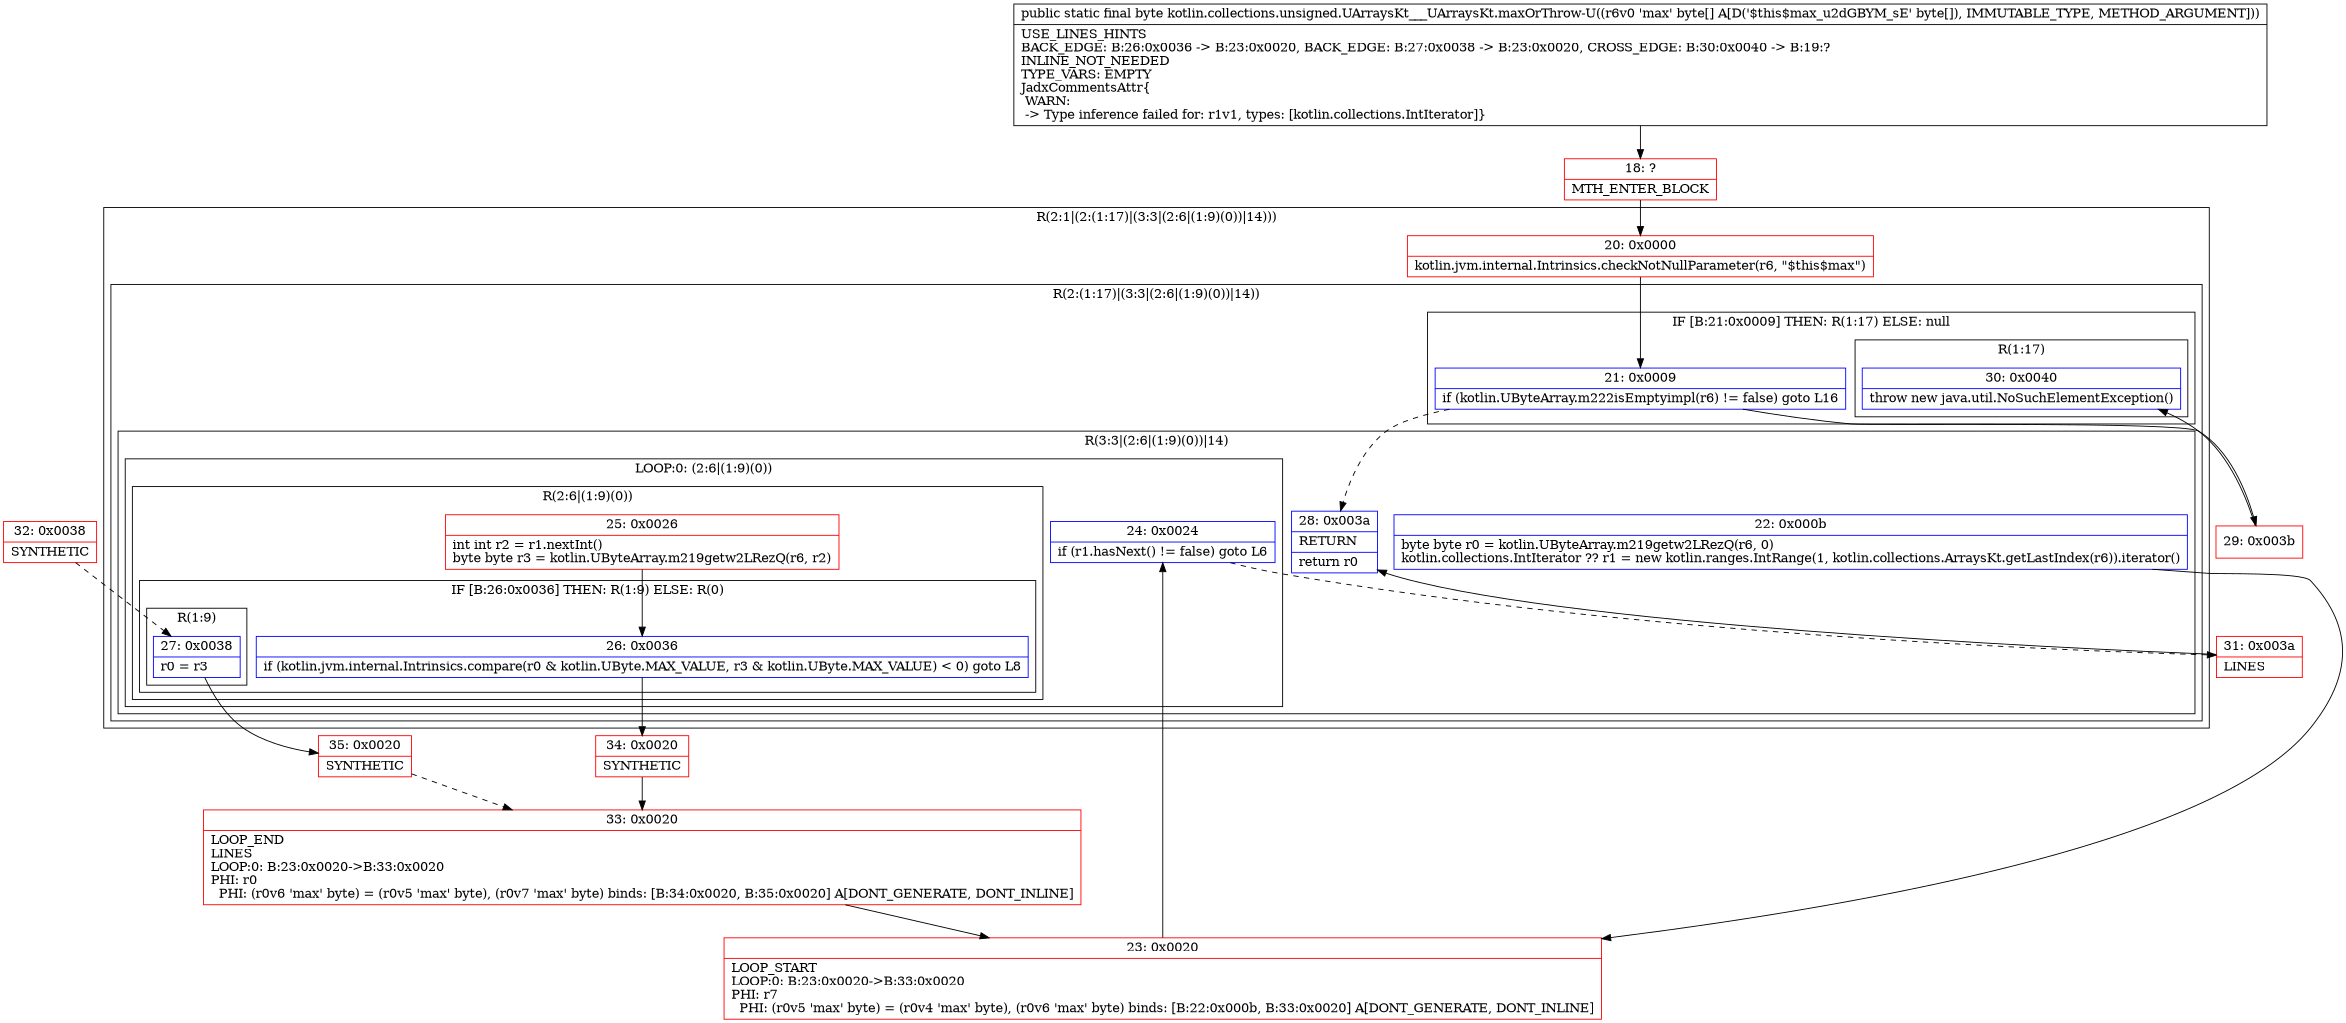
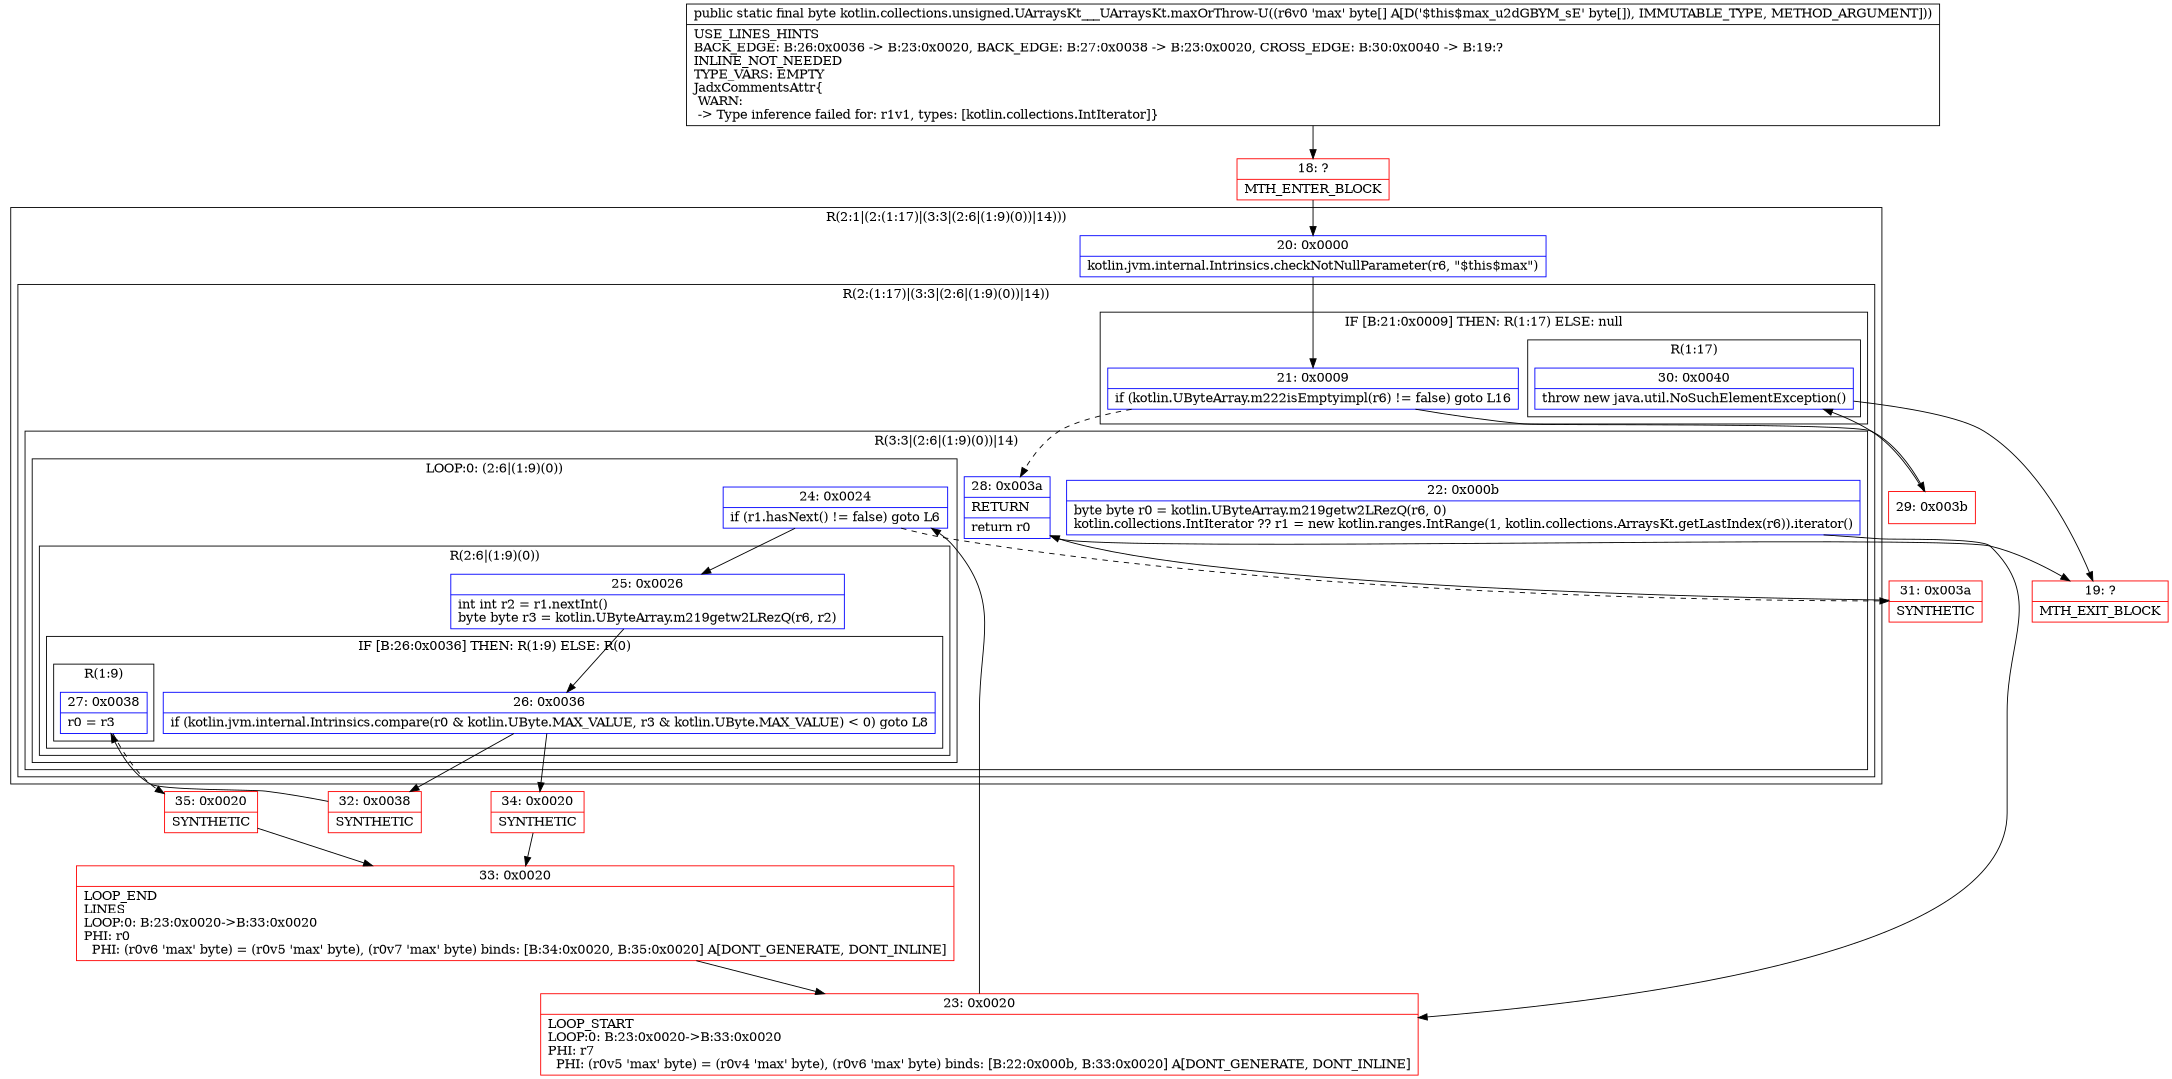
(1640, 256) -> (1313, 256)
(642, 542) -> (648, 602)
none -> (746, 552)
(98, 580) -> (212, 789)
none -> (2100, 602)
(2245, 667) -> (1936, 611)
(255, 735) -> (132, 764)
none -> (466, 760)
(458, 790) -> (311, 846)
